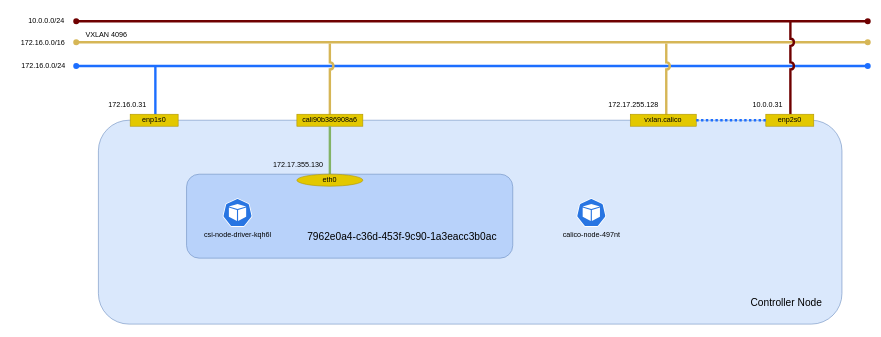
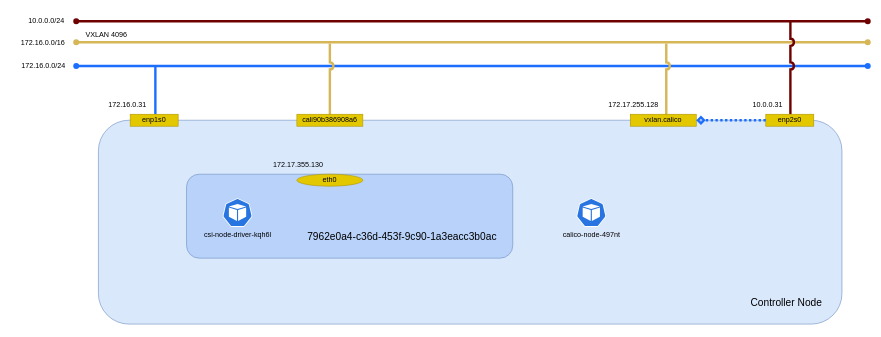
(701, 120) -> (705, 120)
(330, 150) -> none
